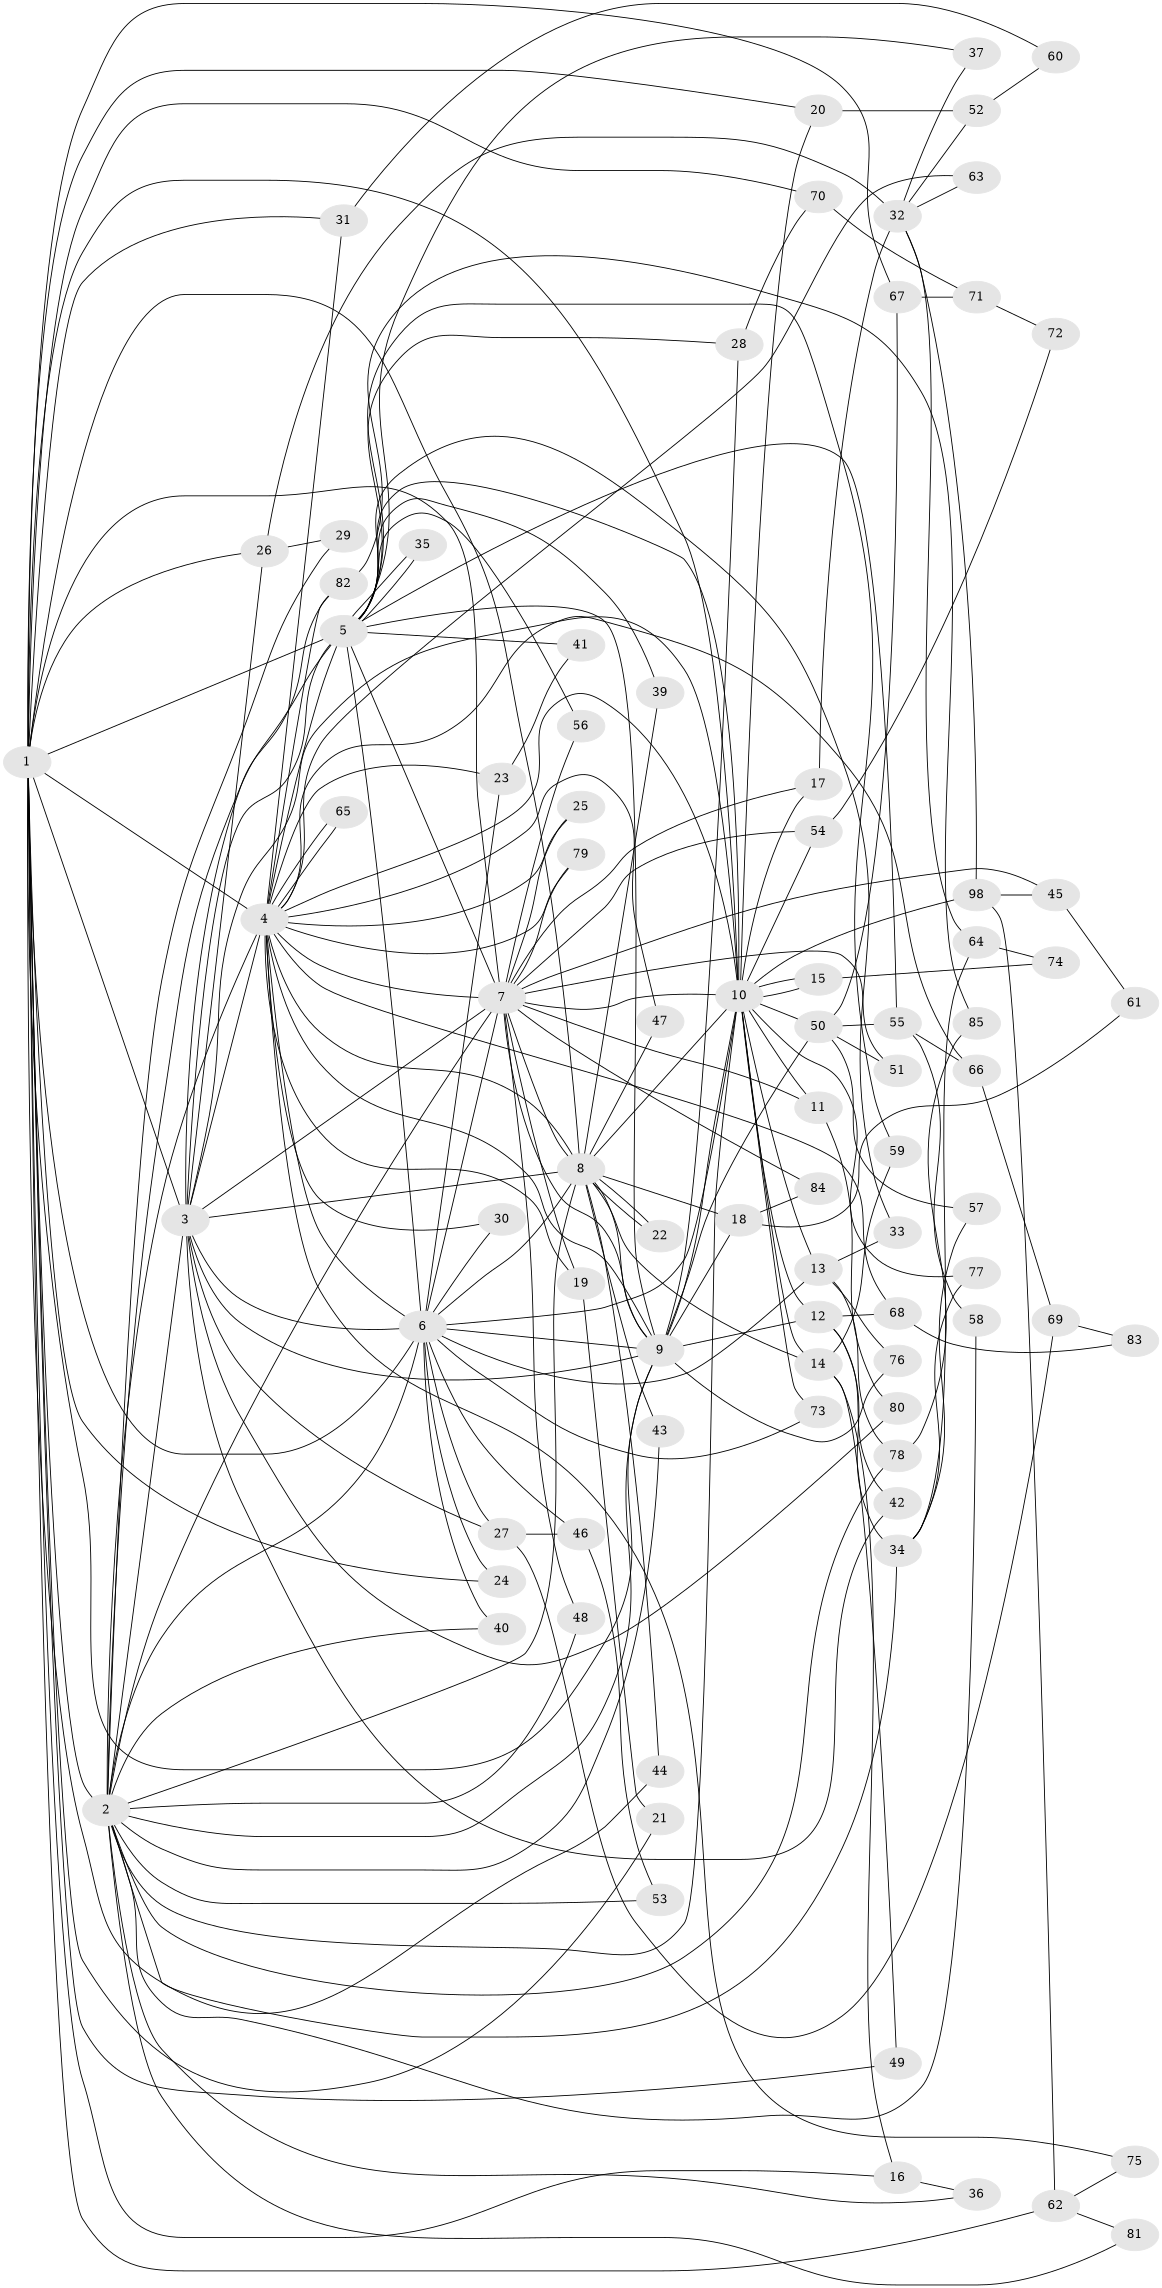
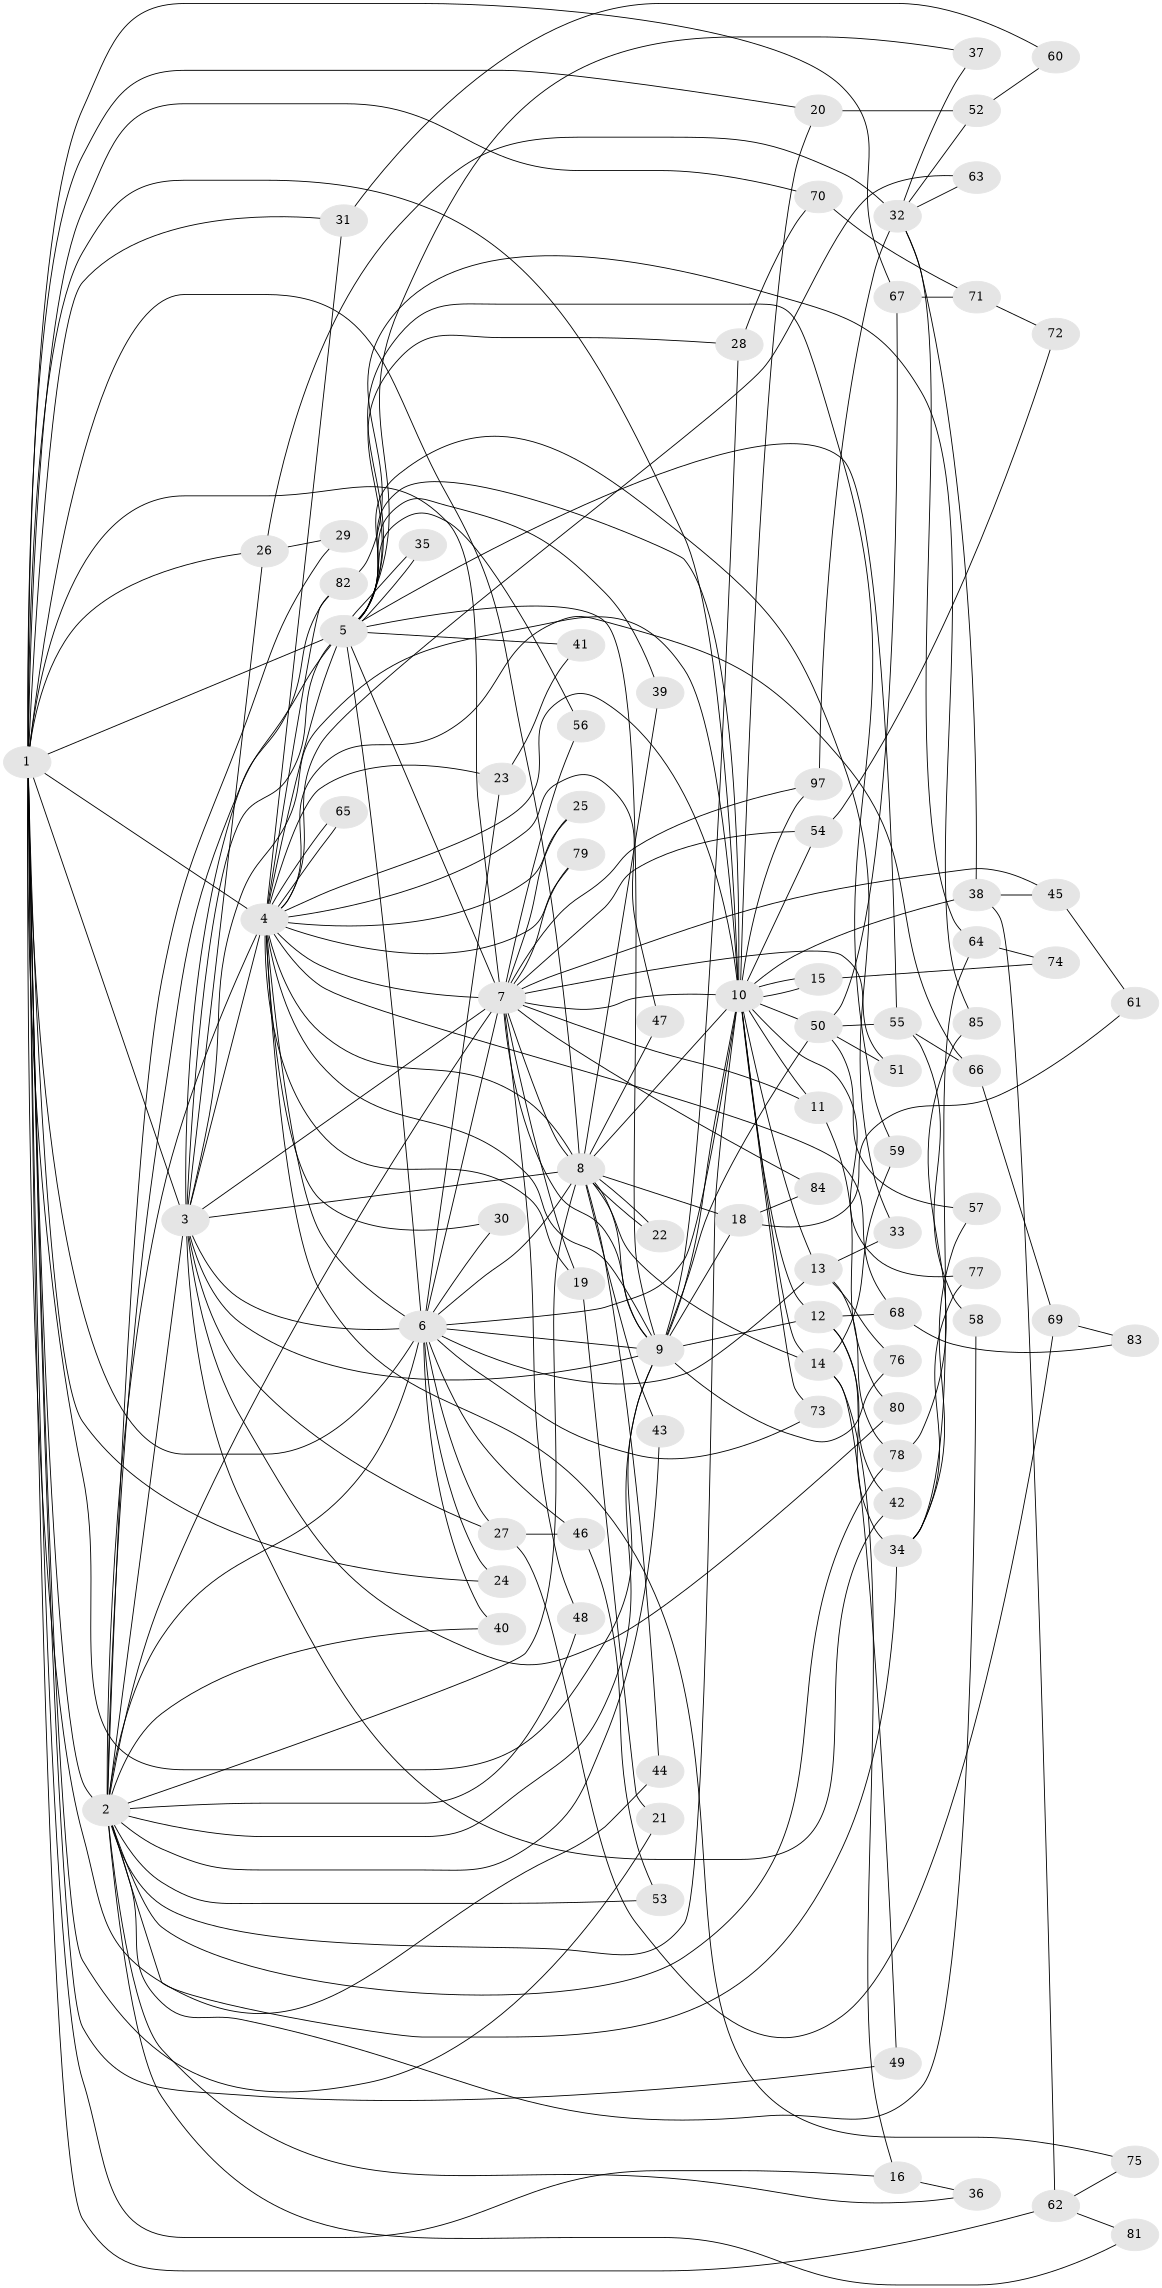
(819, 784) -> (819, 784)
(977, 895) -> (977, 895)
